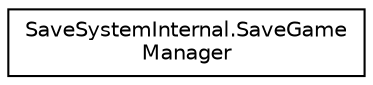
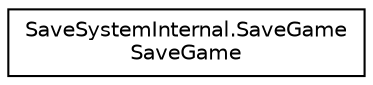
(186, 43) -> (186, 43)
